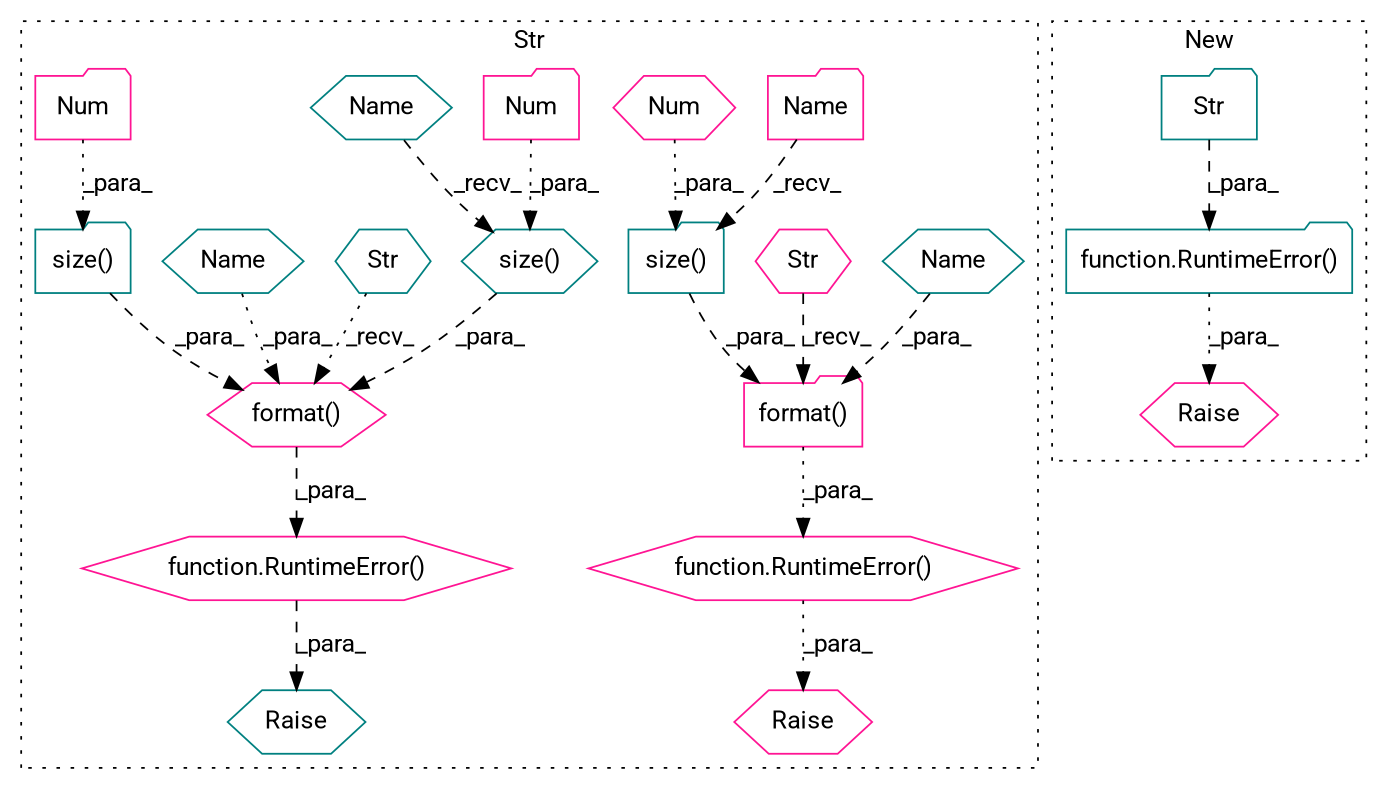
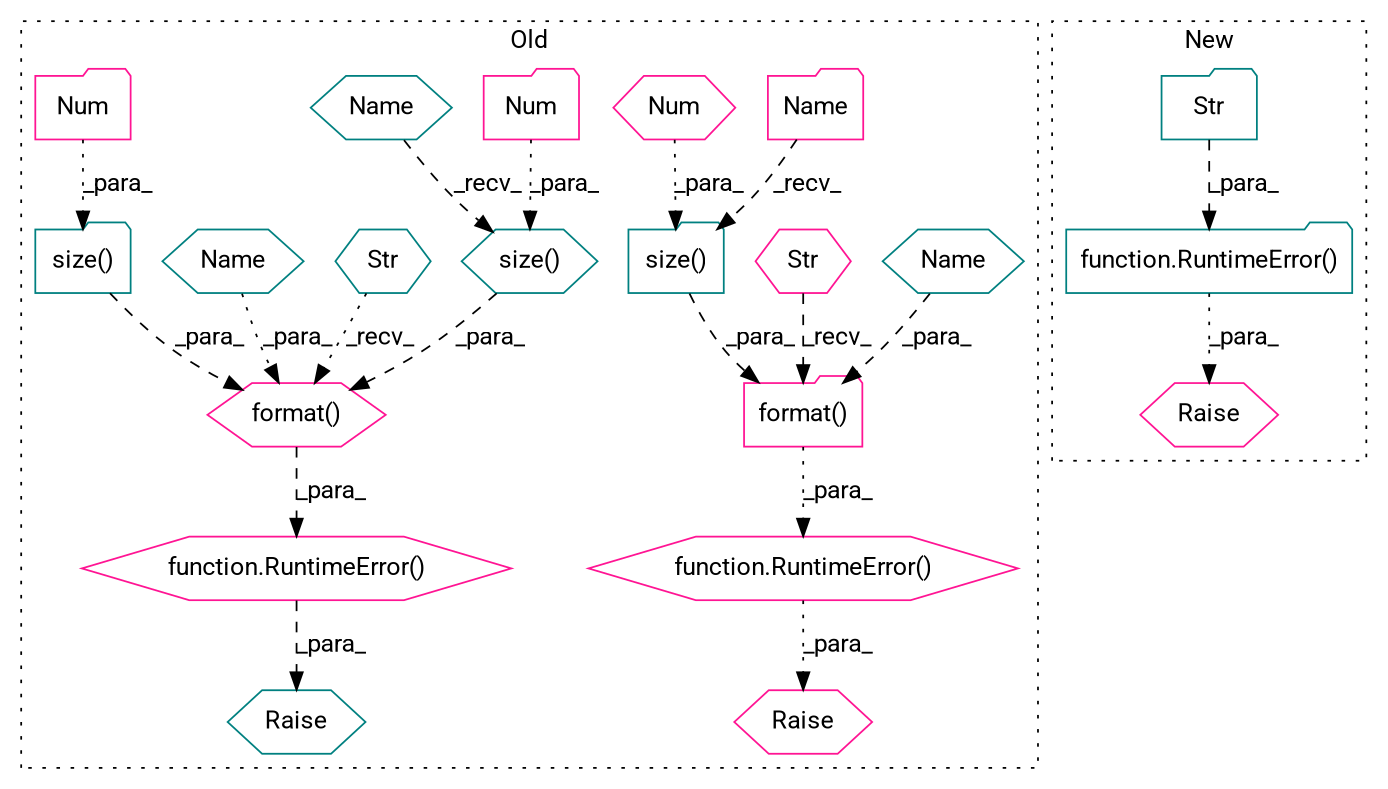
(530, 41) -> (530, 41)
